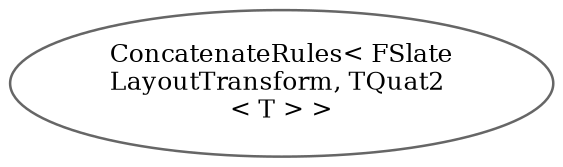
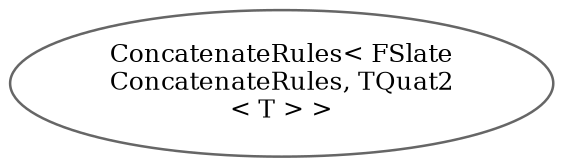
(282, 83) -> (282, 83)
